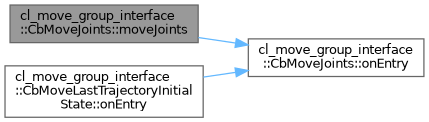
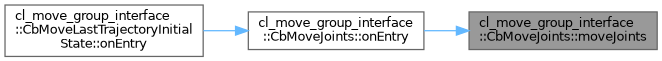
(217, 40) -> (440, 31)
